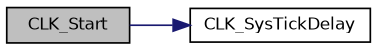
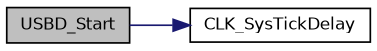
(68, 25) -> (68, 25)
